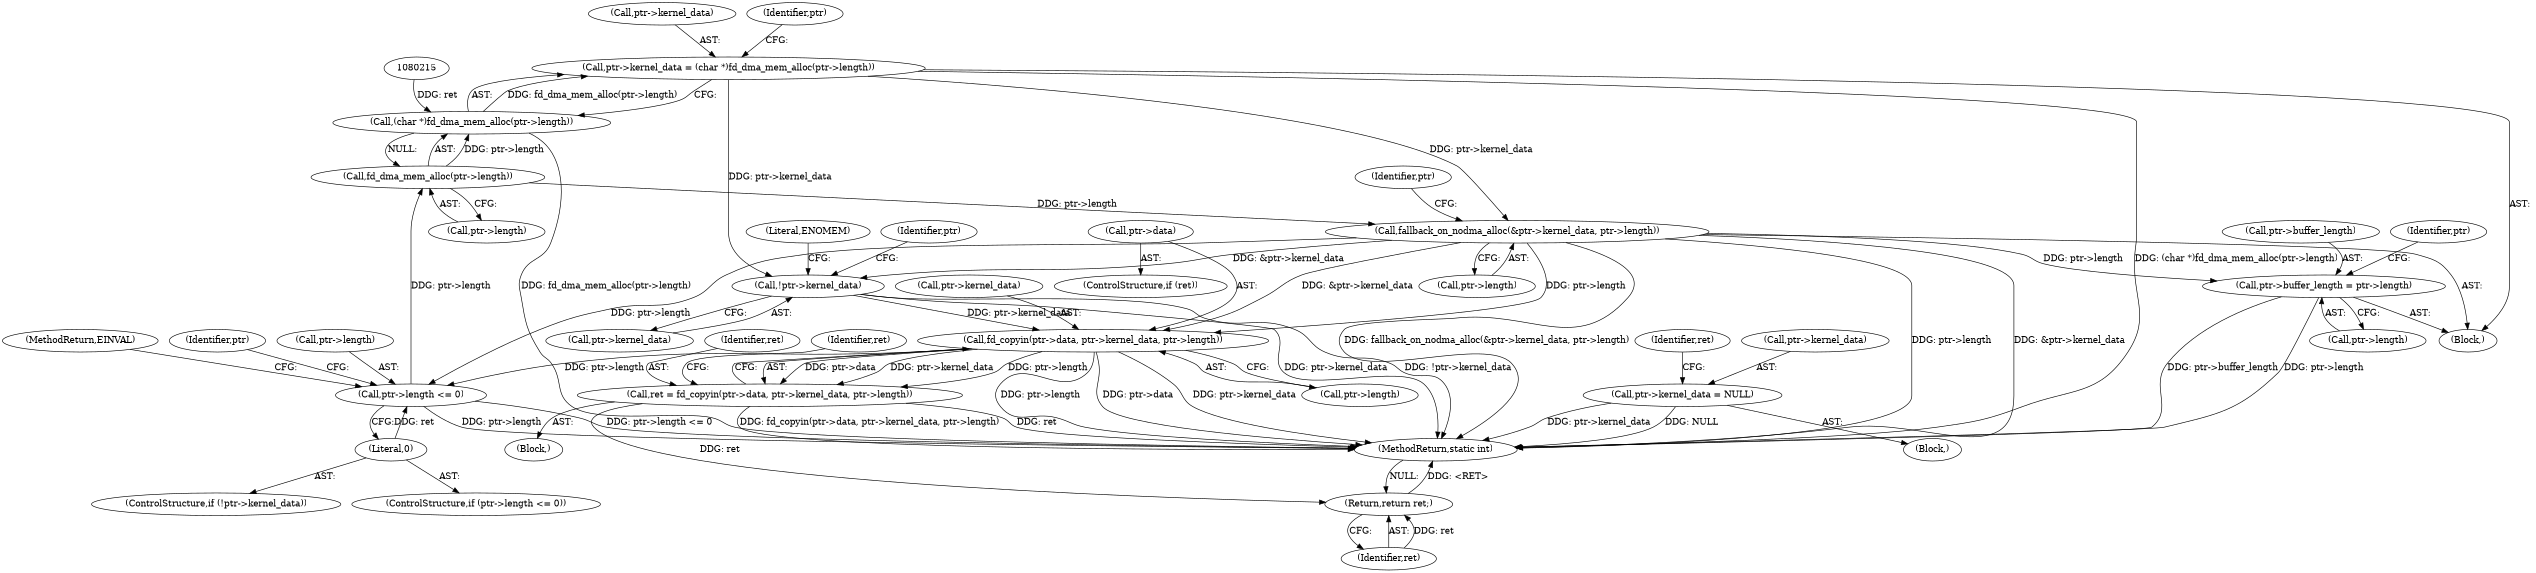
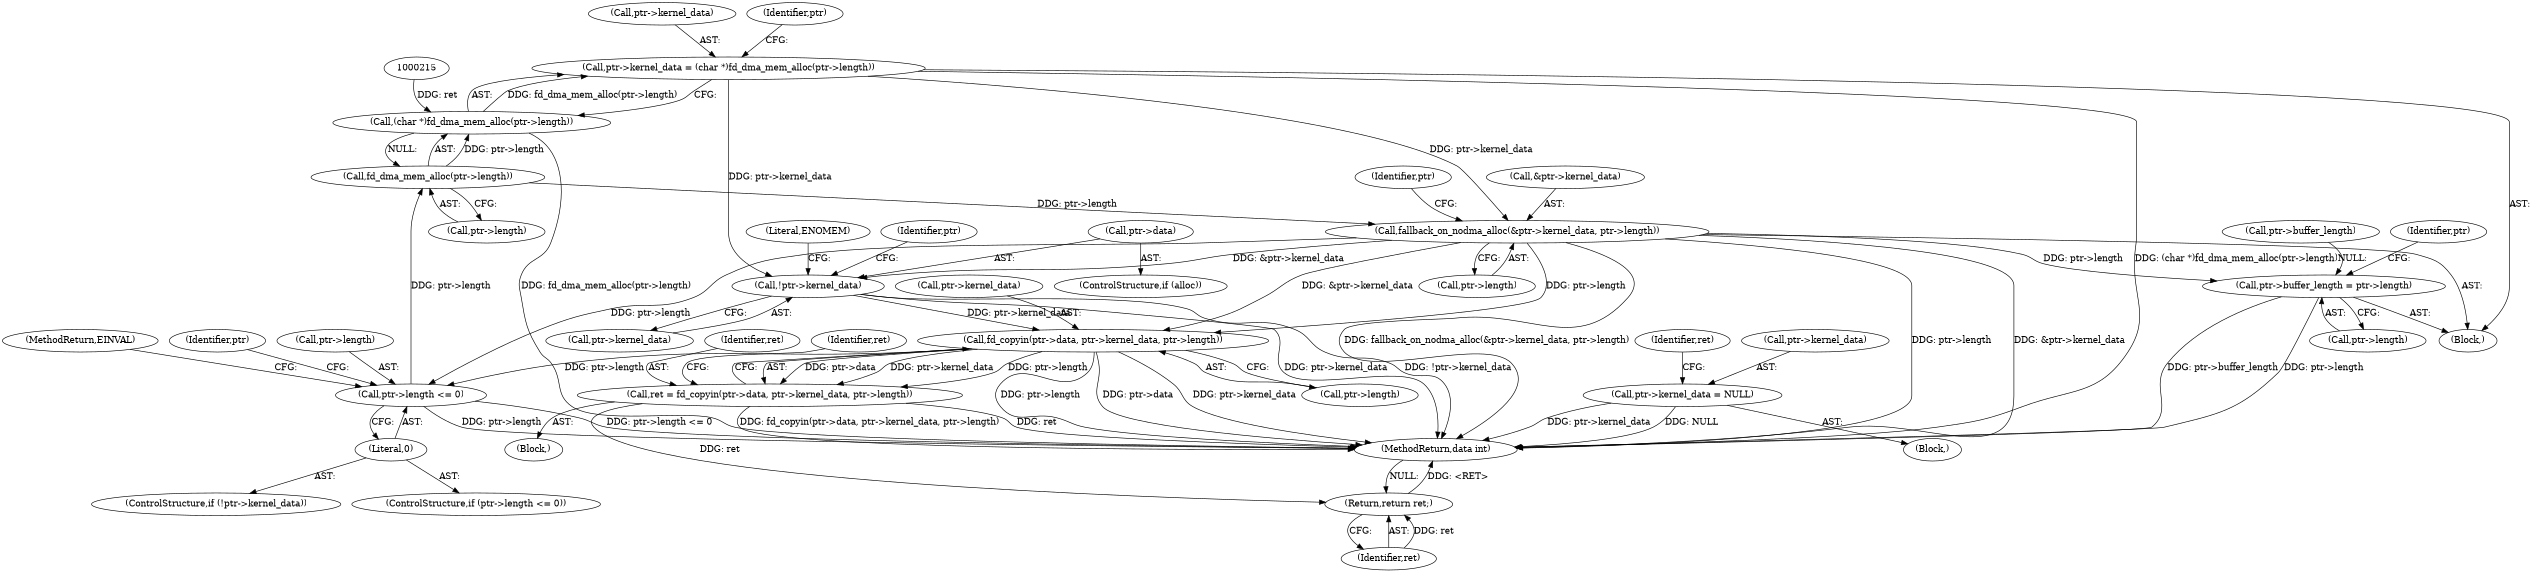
(417, 68) -> (417, 68)
none -> (1565, 177)
(2354, 259) -> (2354, 259)
(1141, 286) -> (1141, 286)
(1236, 292) -> (982, 258)
(414, 422) -> (414, 422)
(1436, 450) -> (1436, 450)
